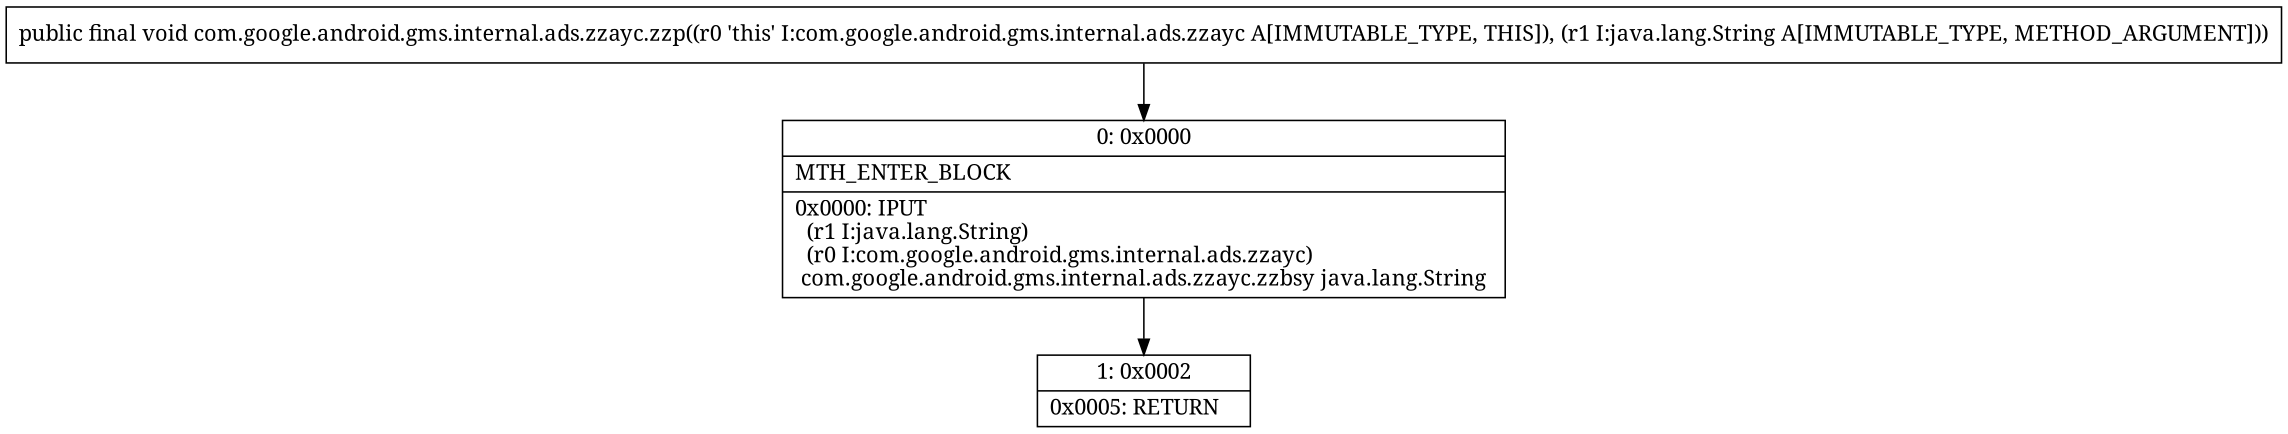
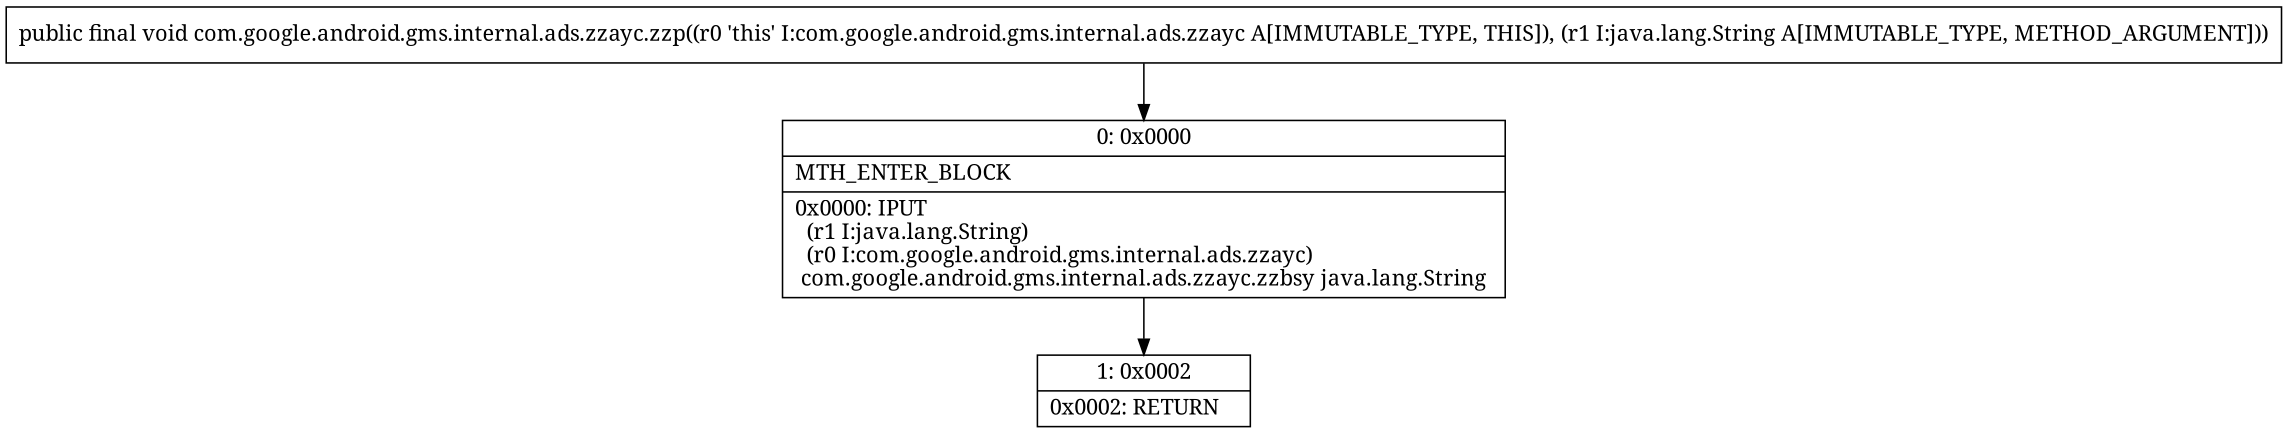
(1144, 408) -> (1144, 408)
